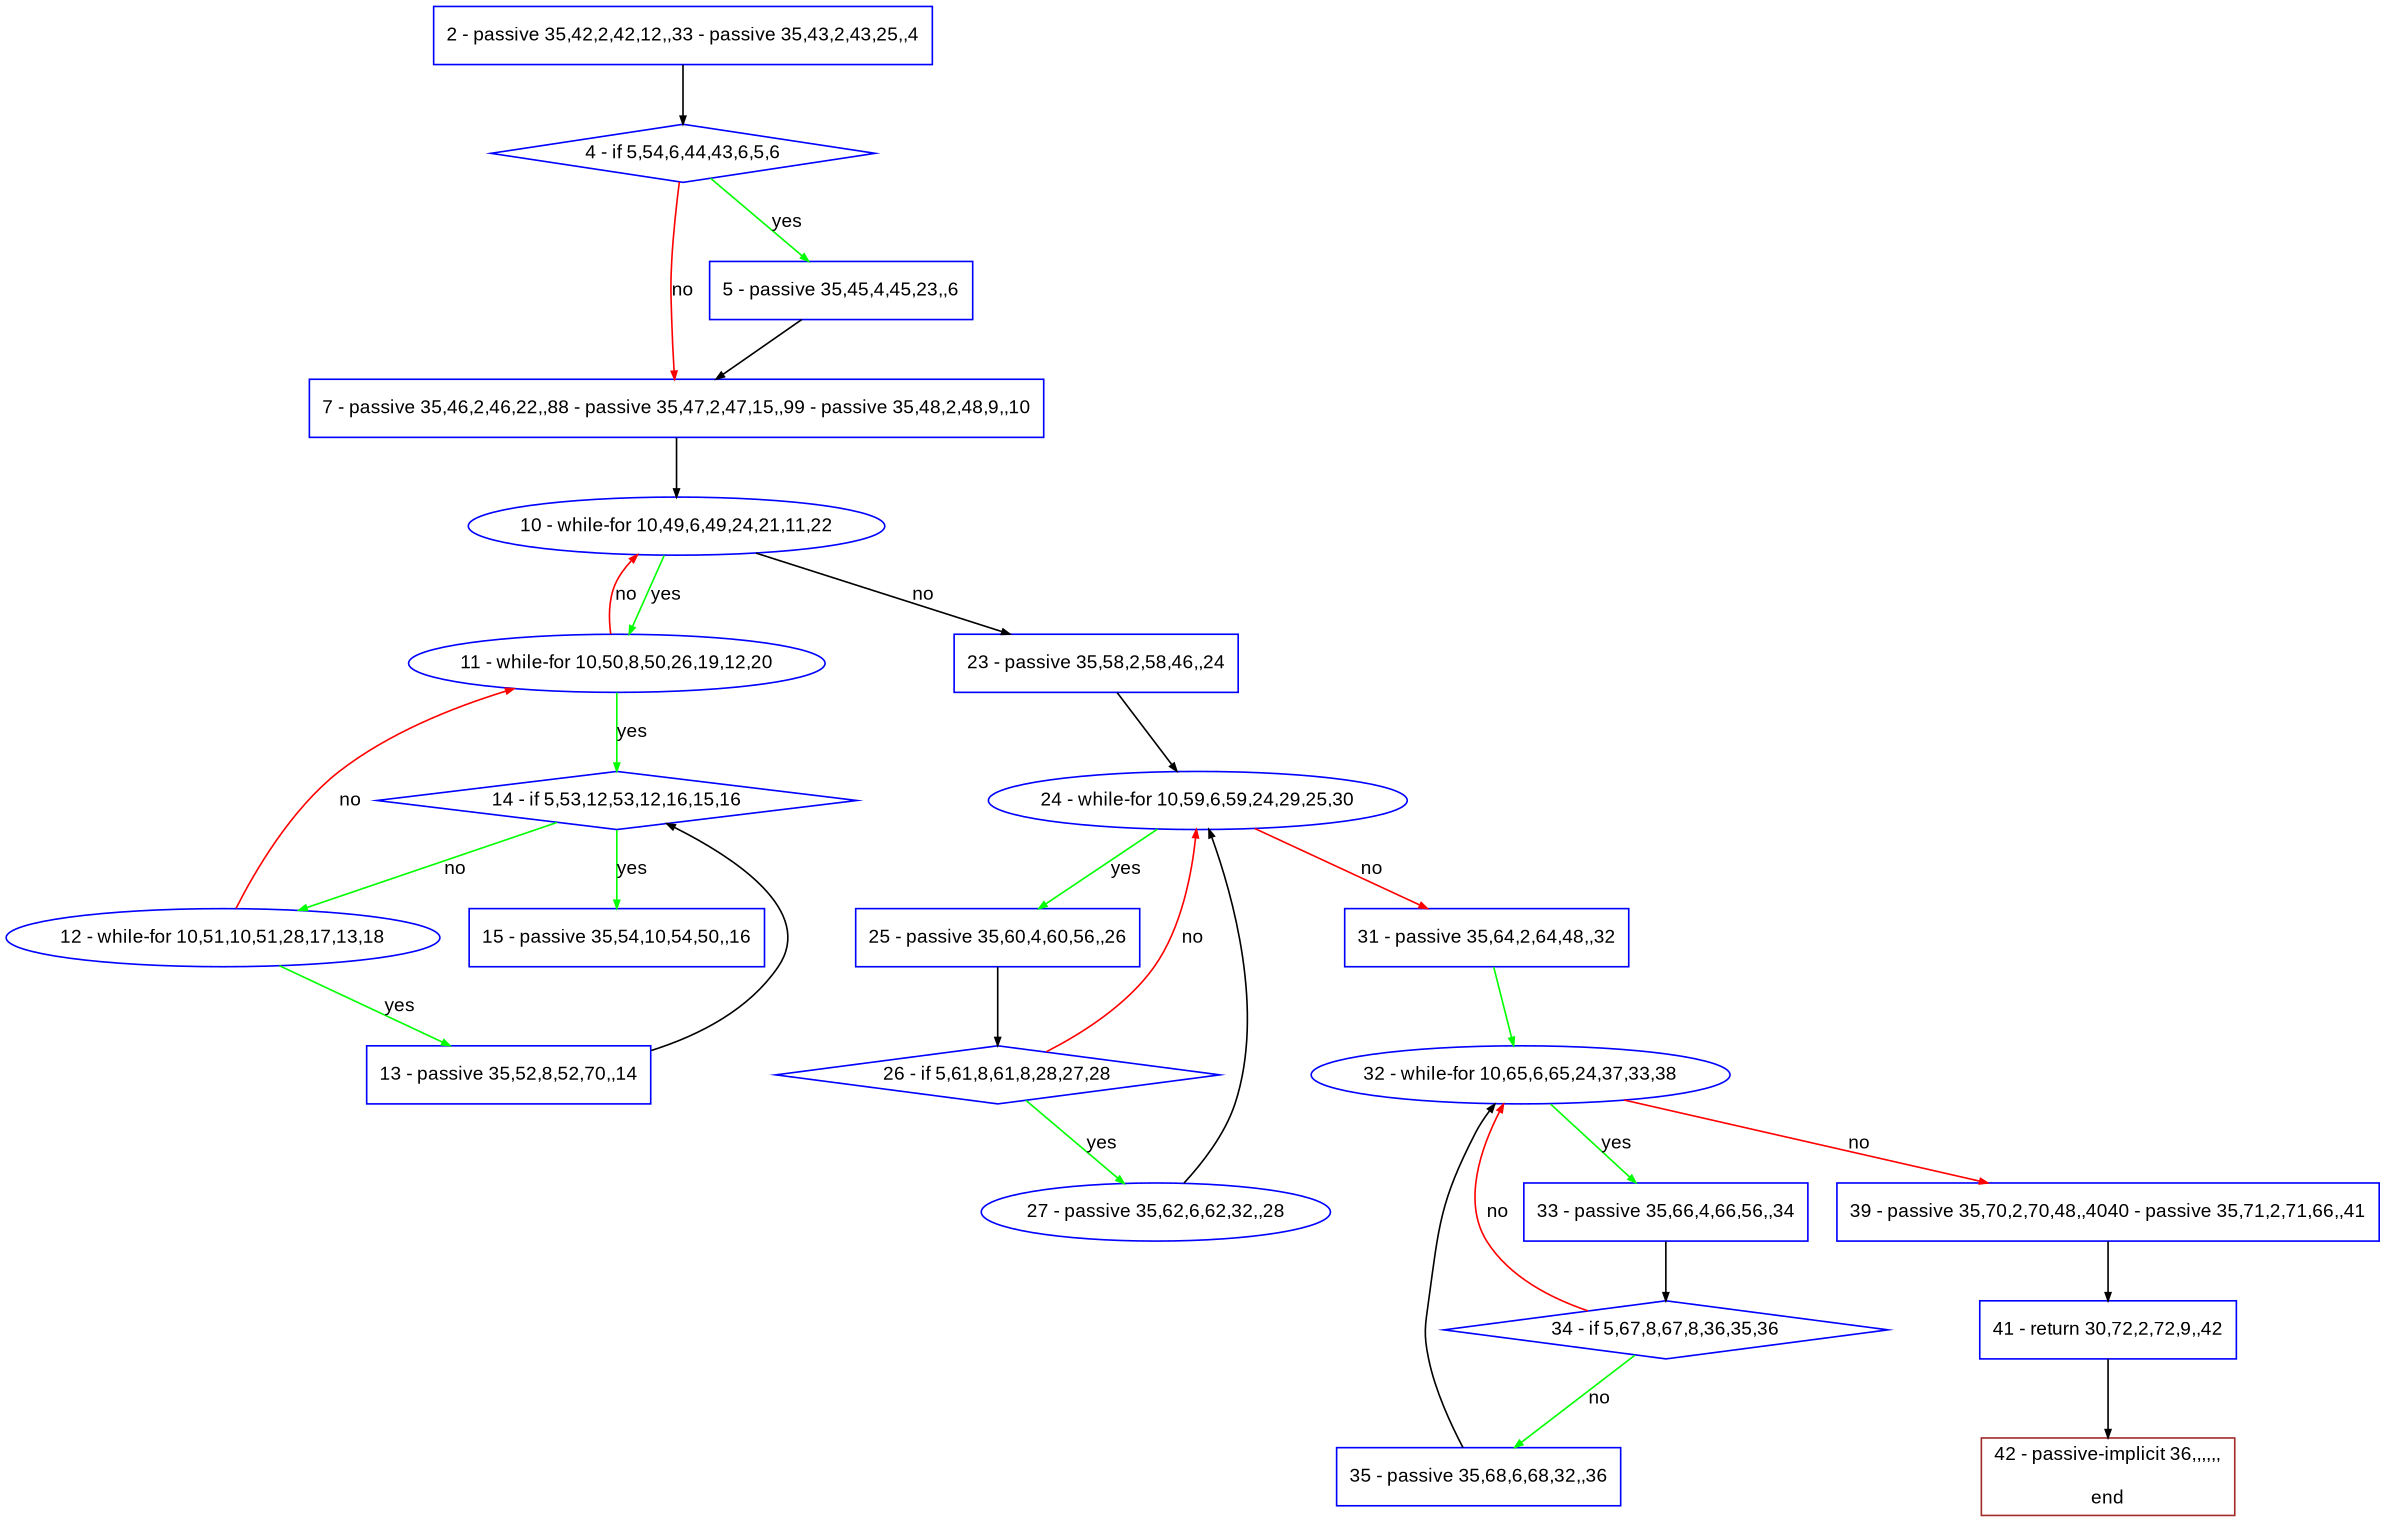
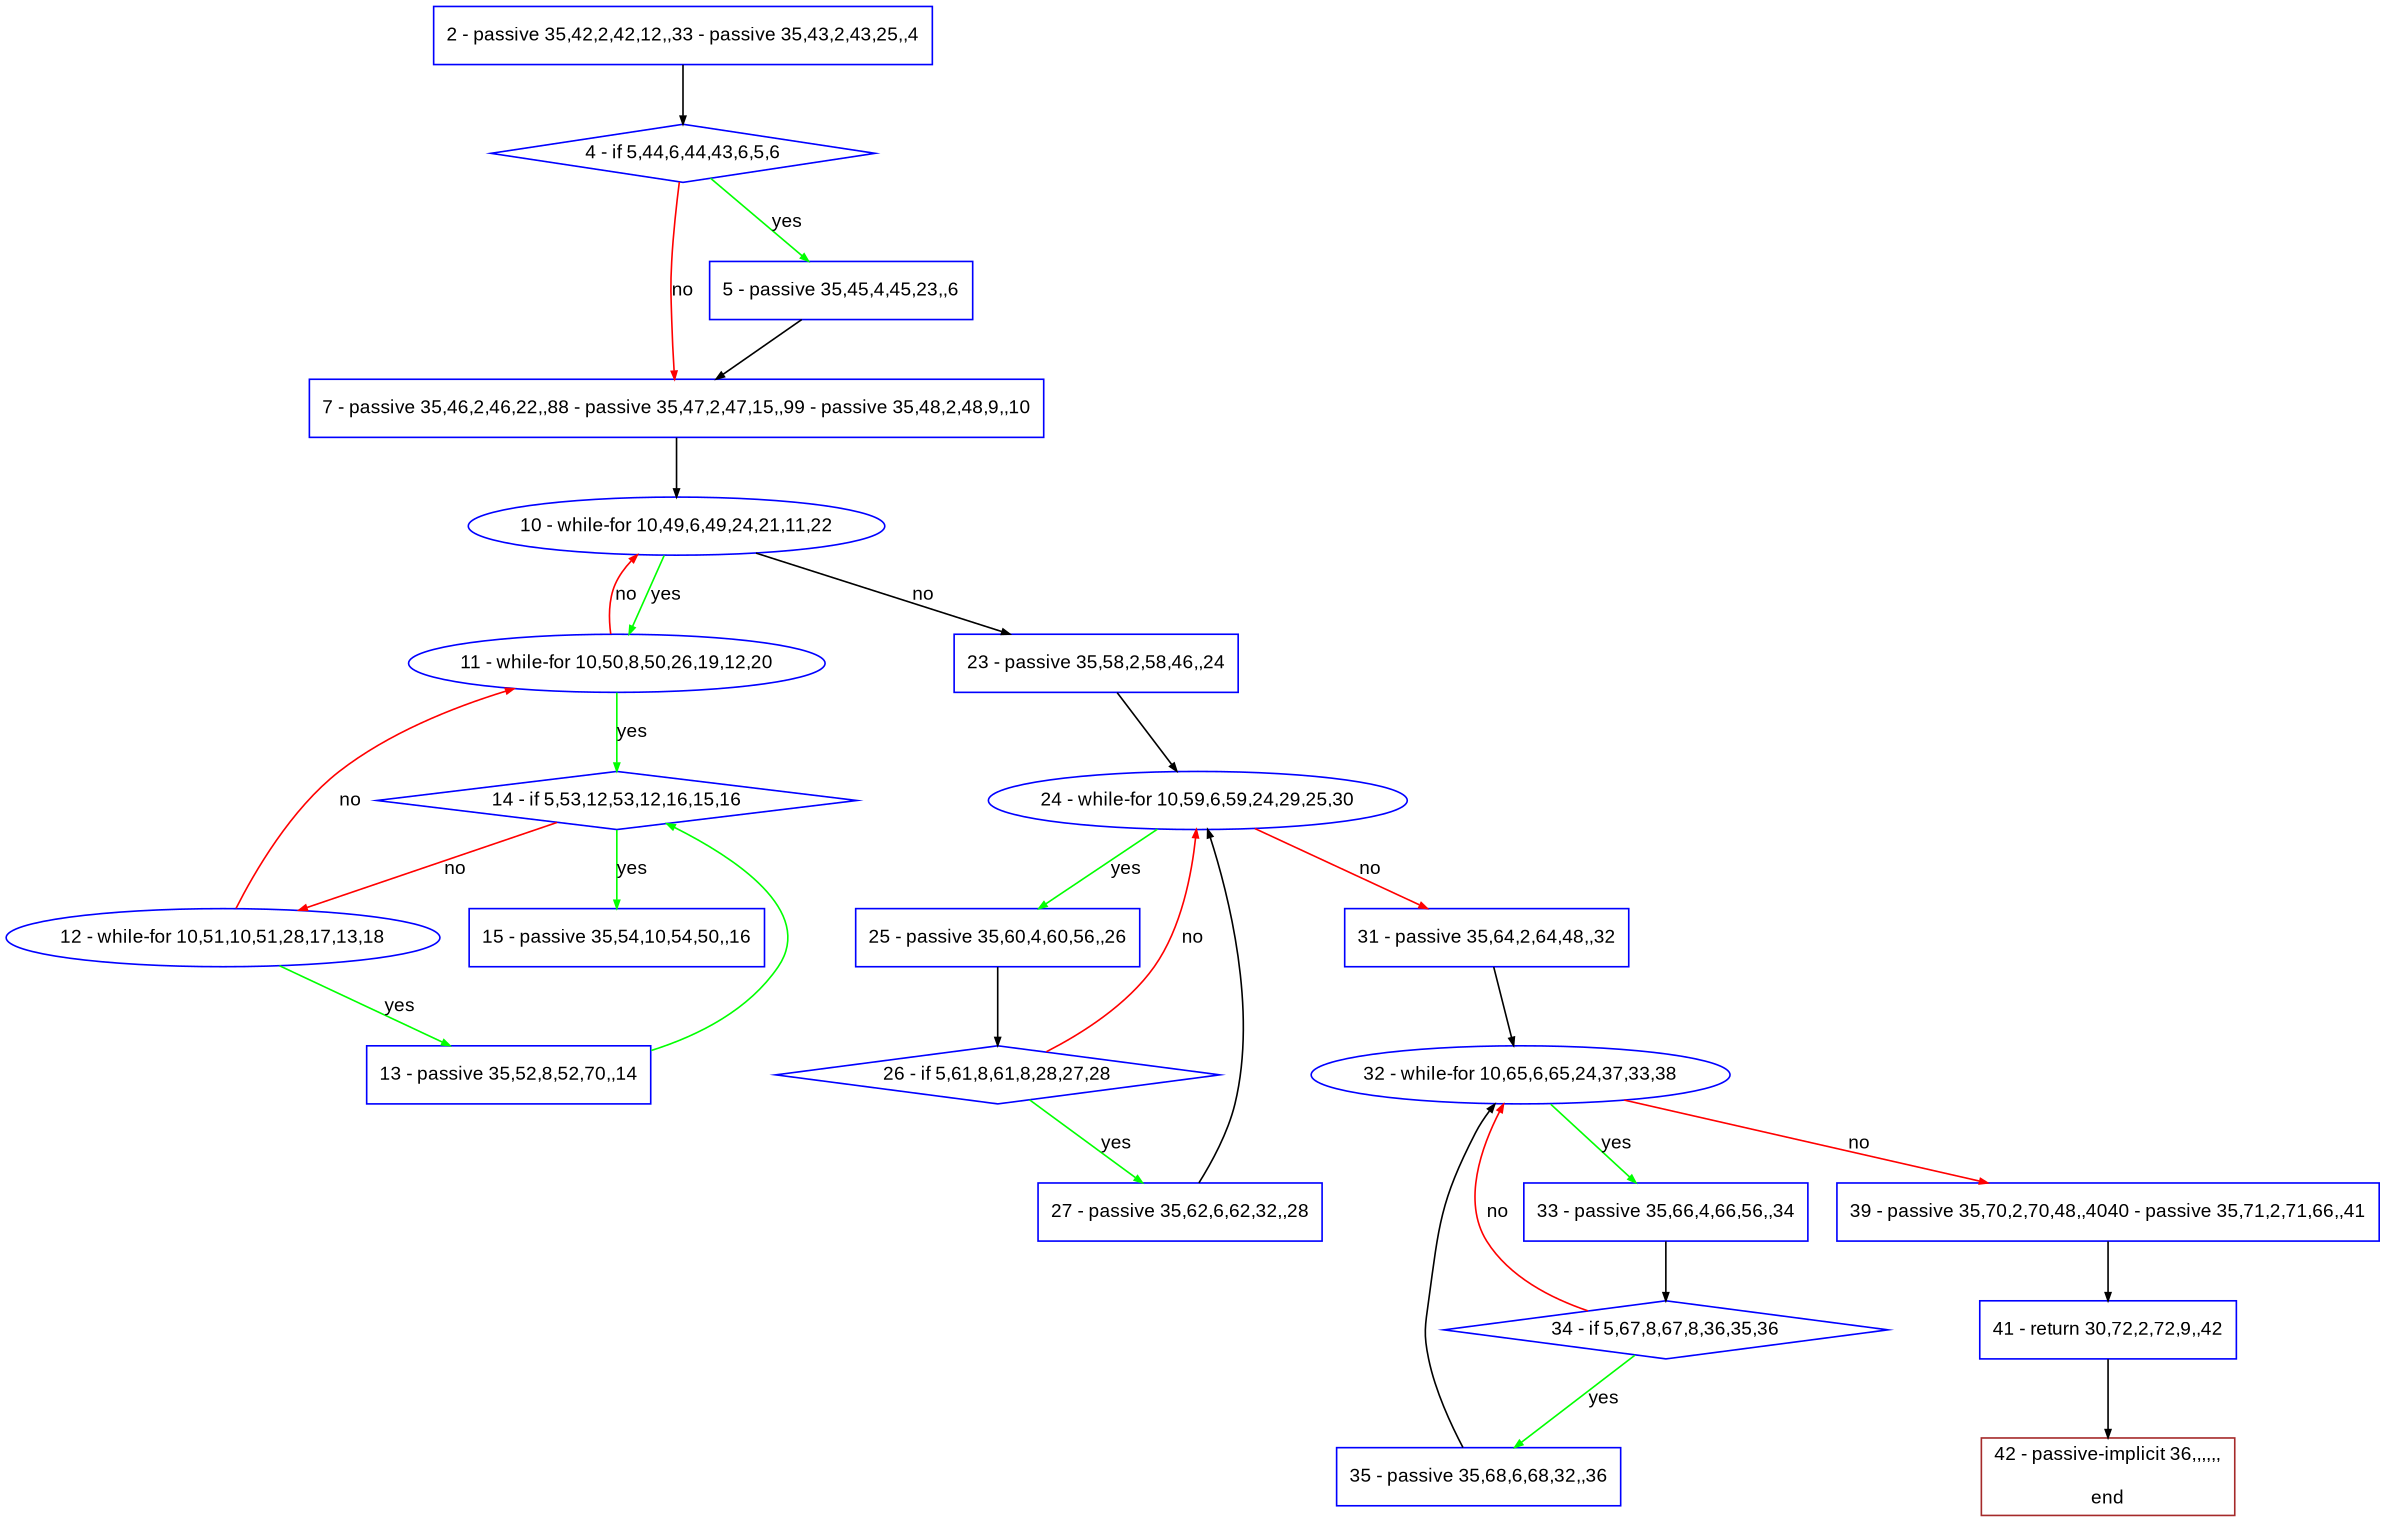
(683, 153) -> (683, 153)
(432, 865) -> (432, 865)
(786, 948) -> (786, 948)
(1503, 1002) -> (1503, 1002)
(1156, 1212) -> (1180, 1212)
(1600, 1398) -> (1604, 1398)
